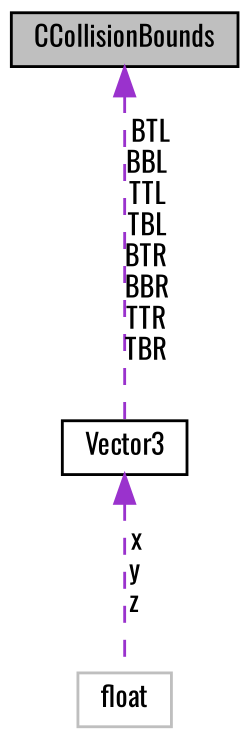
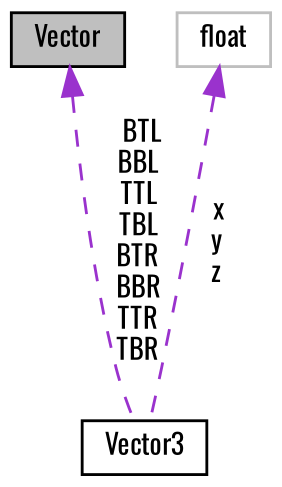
(125, 40) -> (68, 40)
(125, 588) -> (184, 258)
